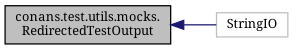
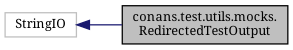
(200, 25) -> (106, 25)
